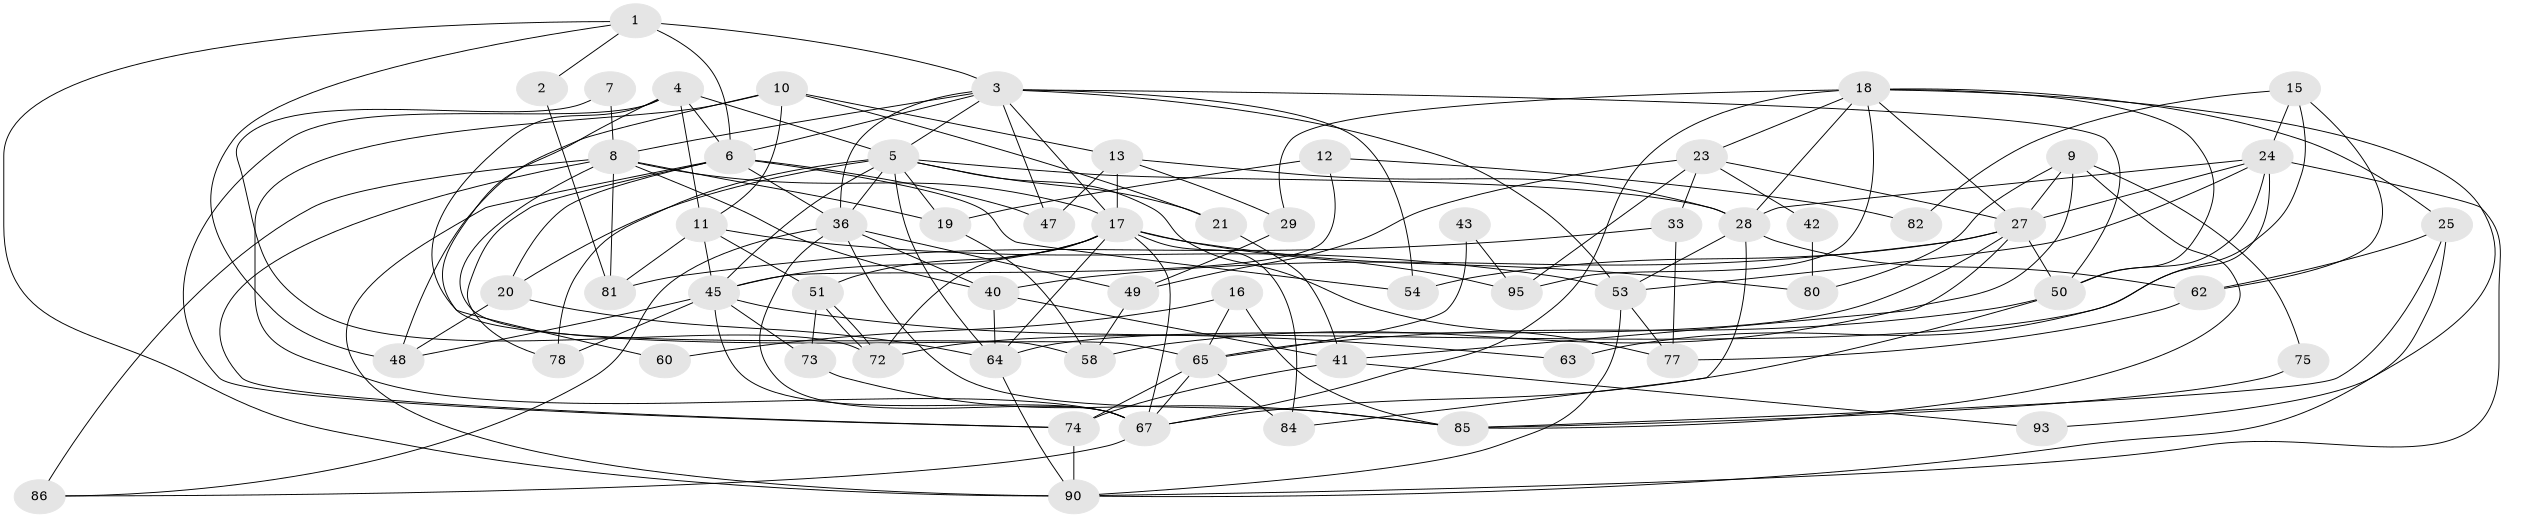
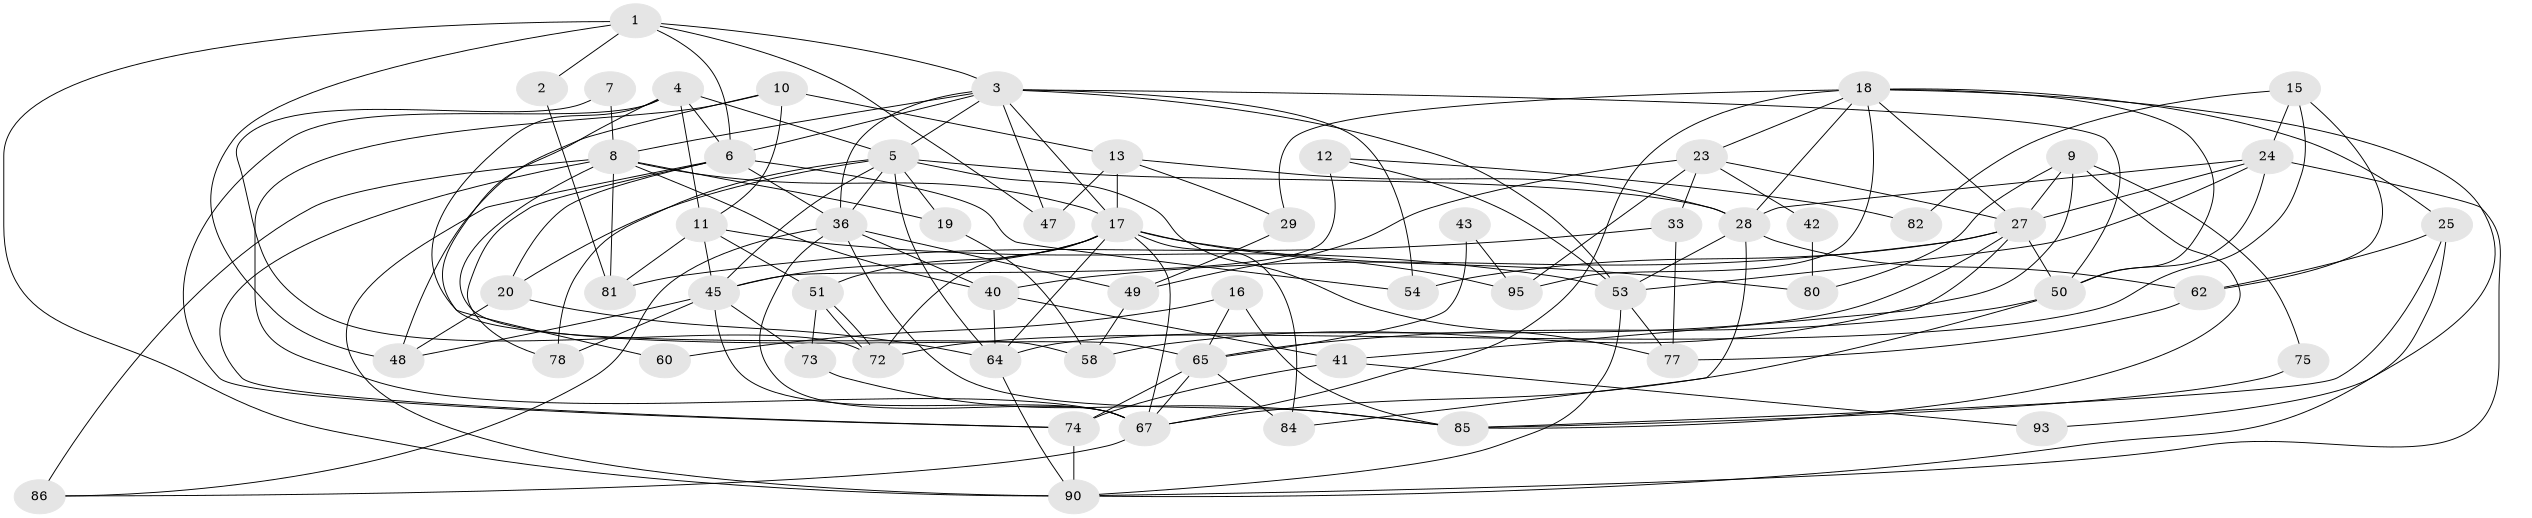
(893, 181) -> (859, 93)
(1142, 185) -> (1486, 202)
(1221, 225) -> none
(1569, 361) -> none
